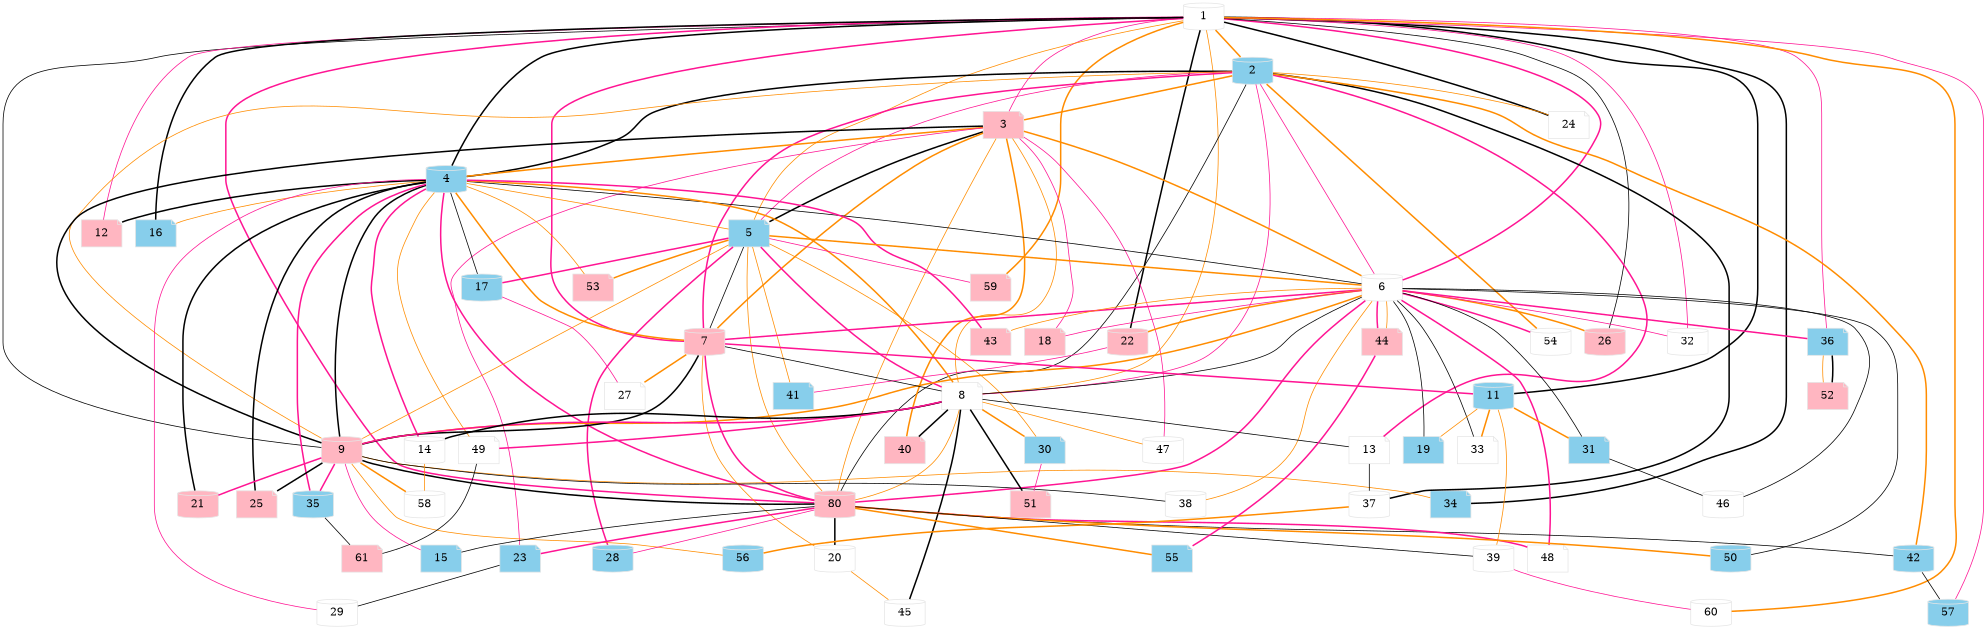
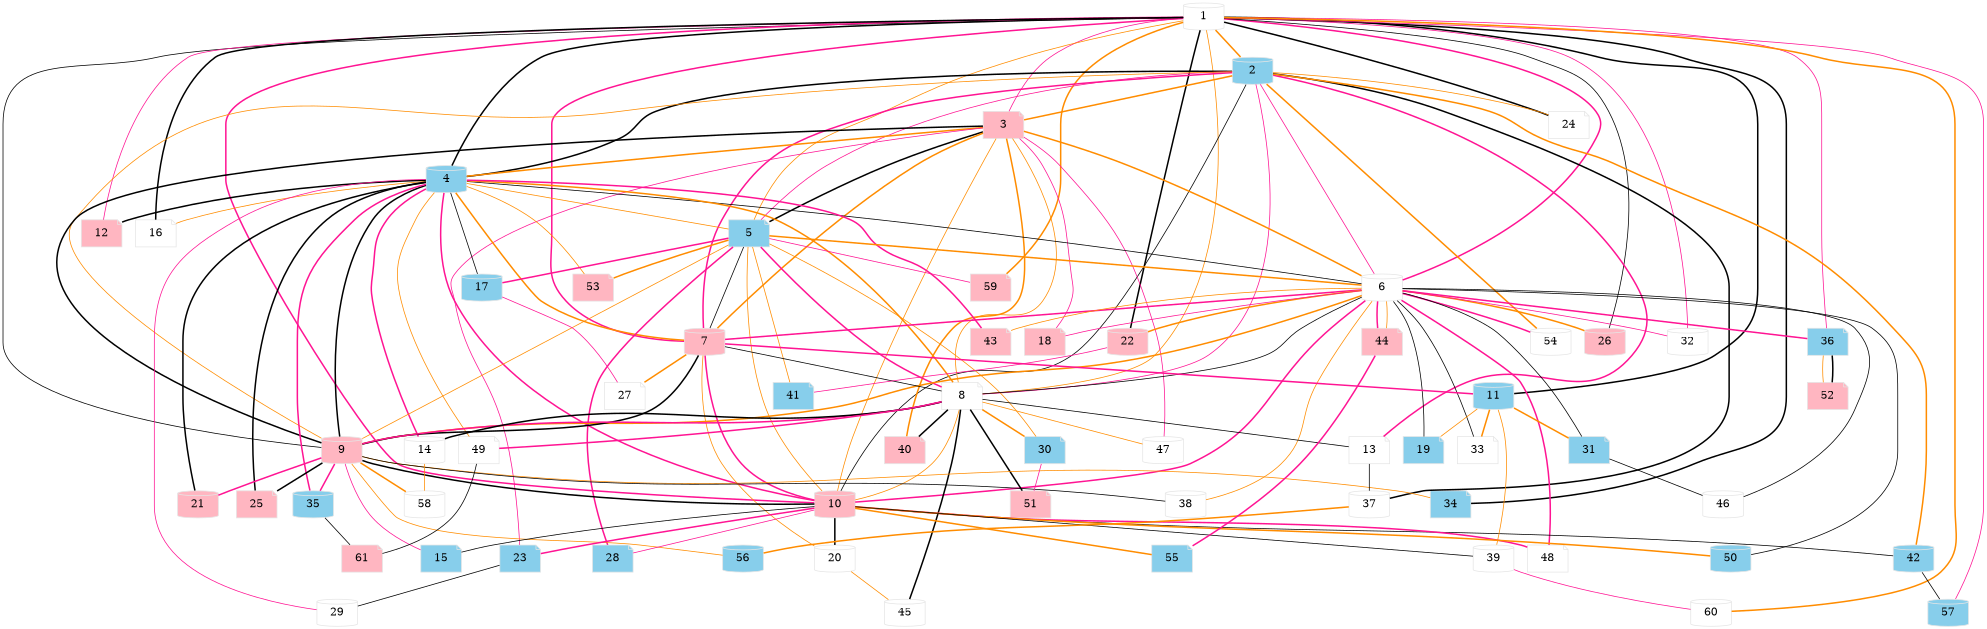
(156, 233) -> (156, 233)
(835, 504) -> (835, 504)
(613, 559) -> (613, 559)
